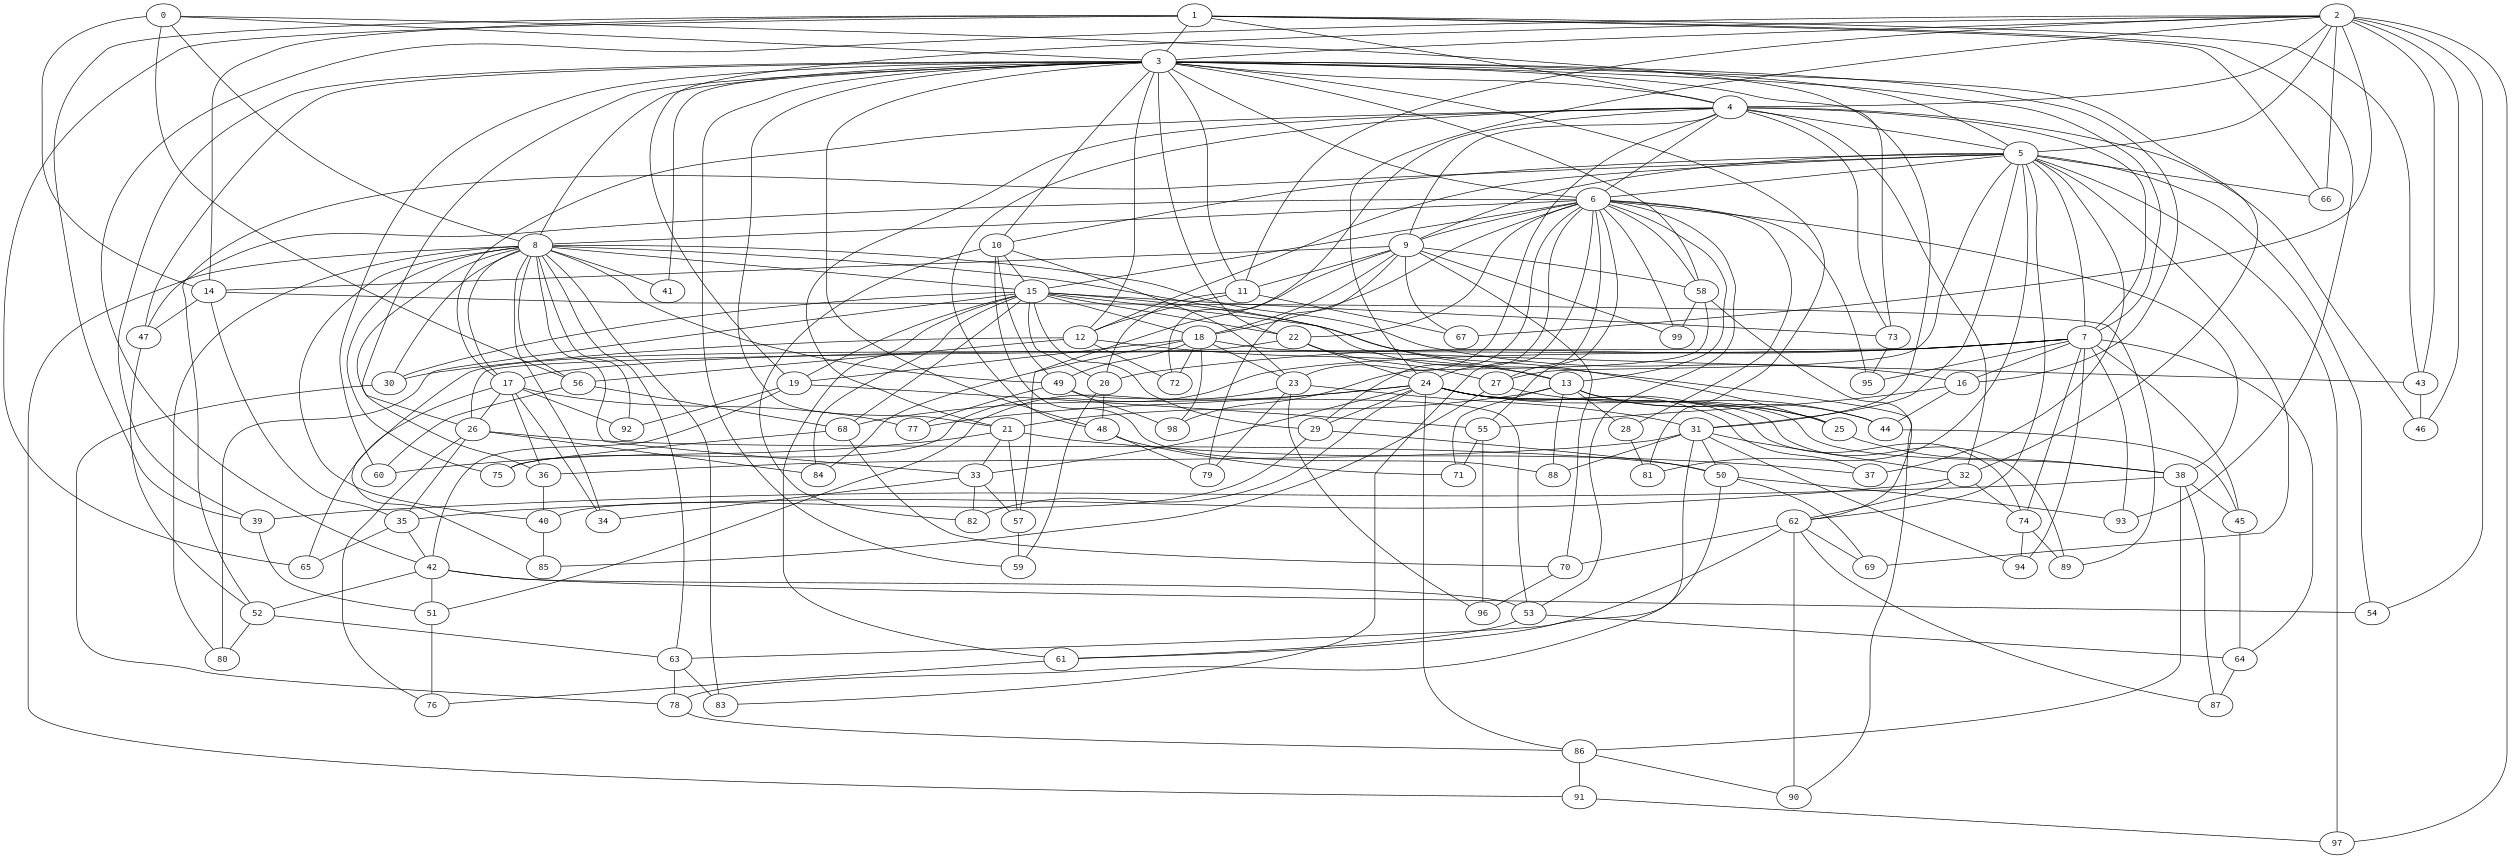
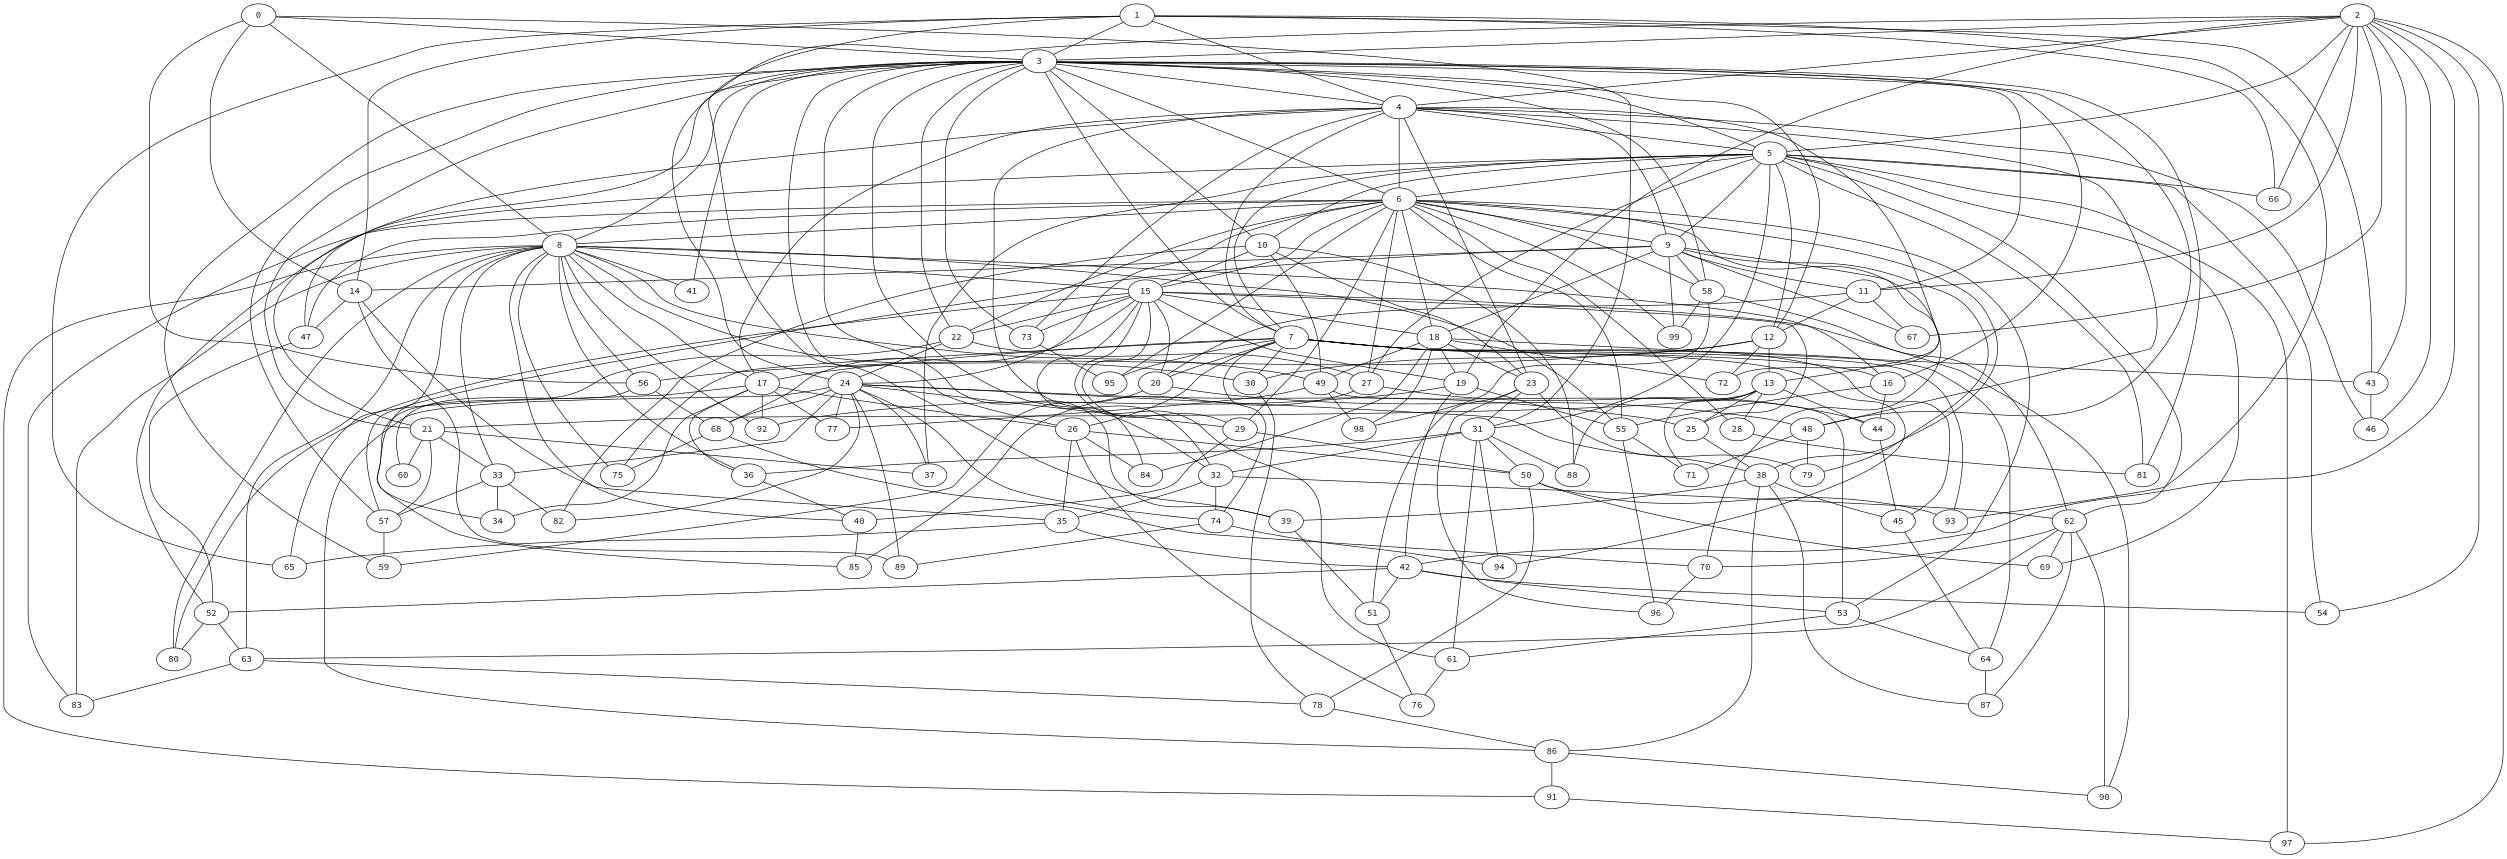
(615, 88) -> (479, 130)
(1056, 280) -> (1084, 272)
(721, 313) -> (1271, 360)
